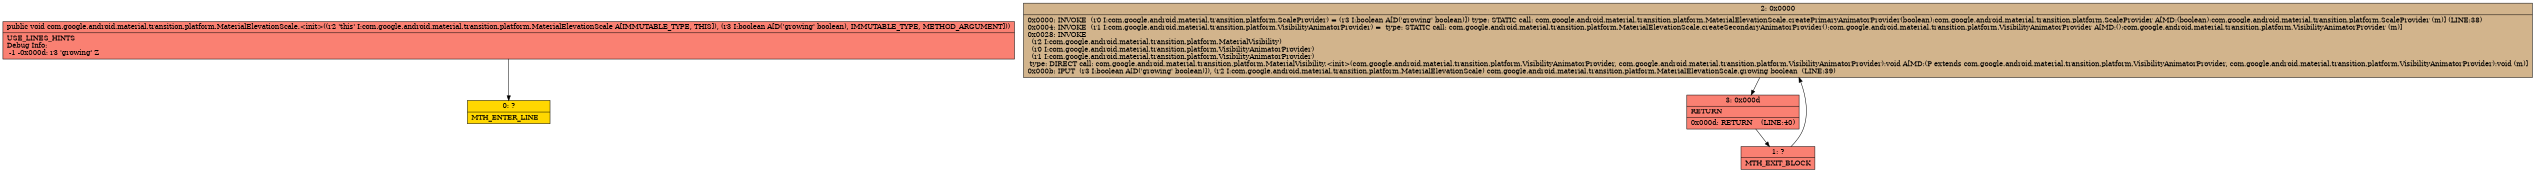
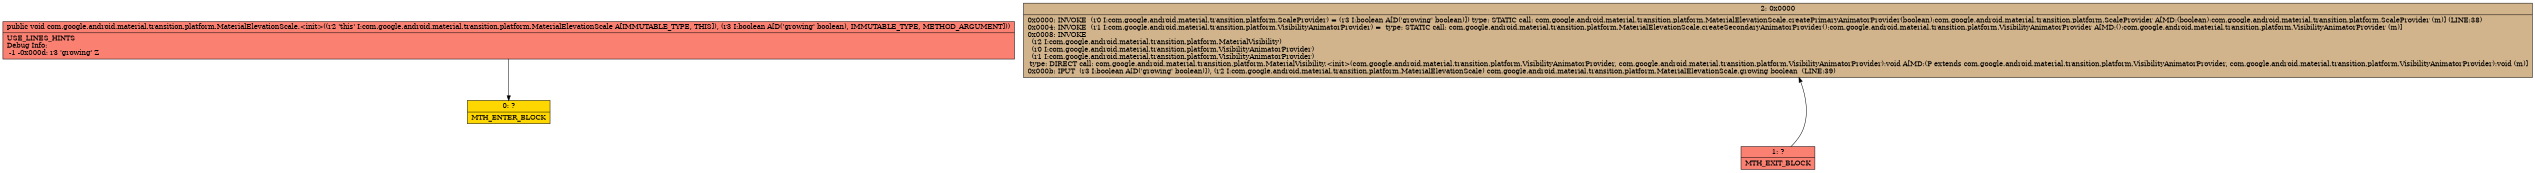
(1059, 35) -> (1059, 35)
(1743, 112) -> none
(505, 118) -> (509, 118)
